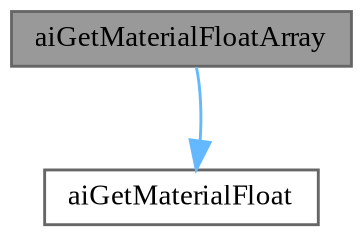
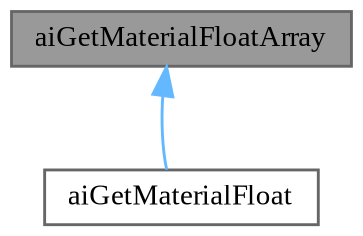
(201, 104) -> (162, 133)
